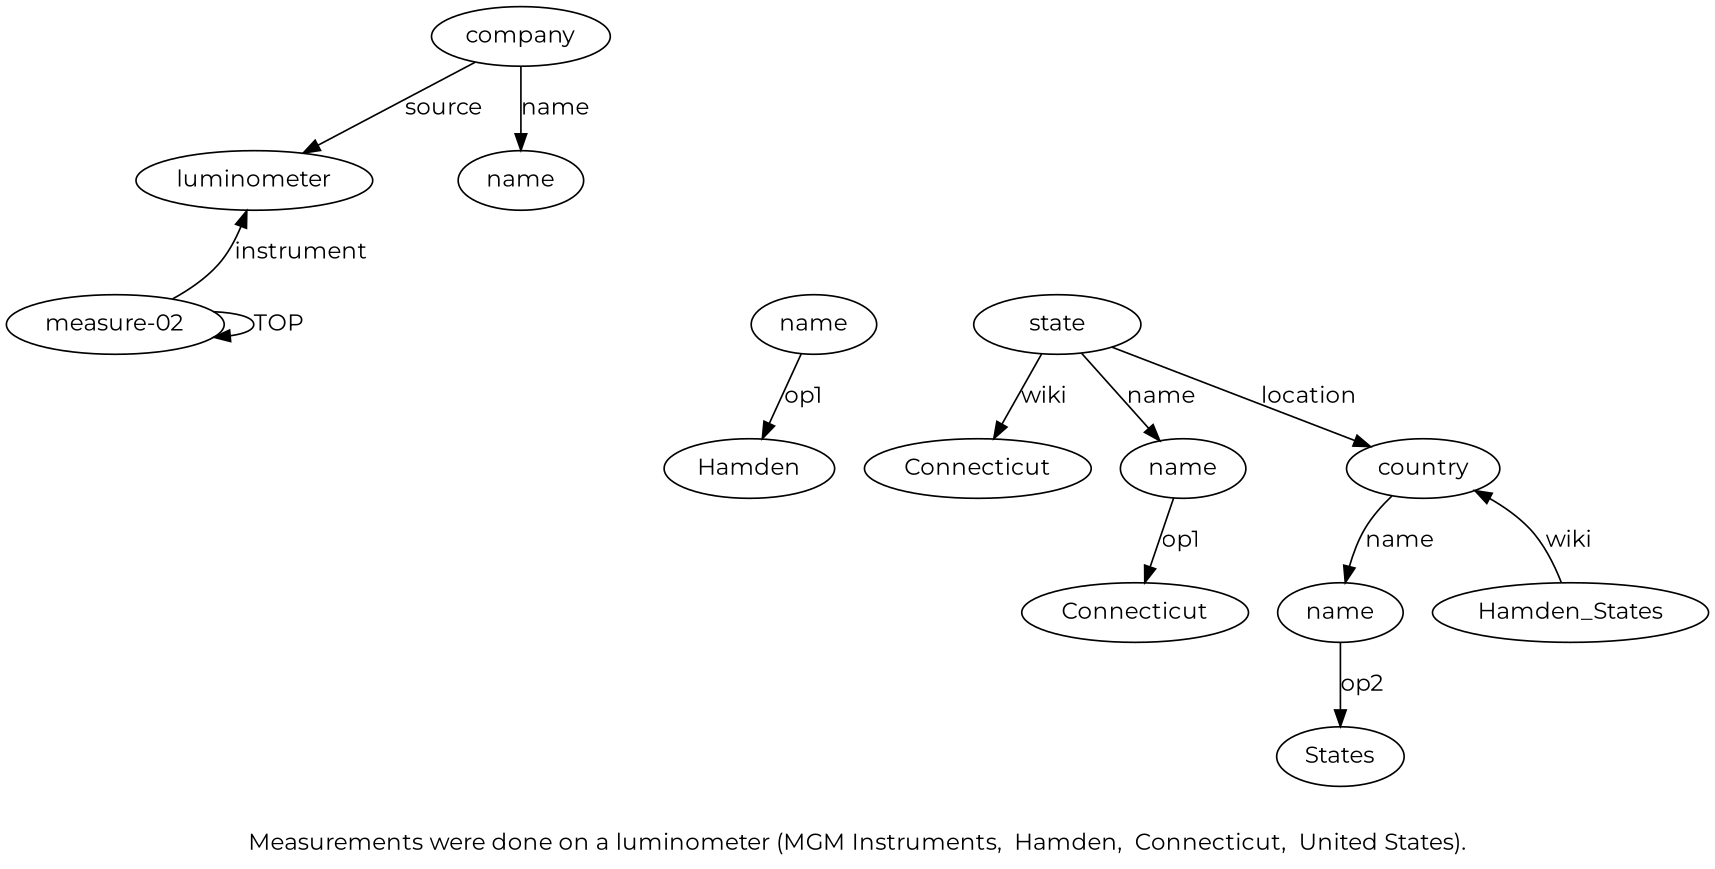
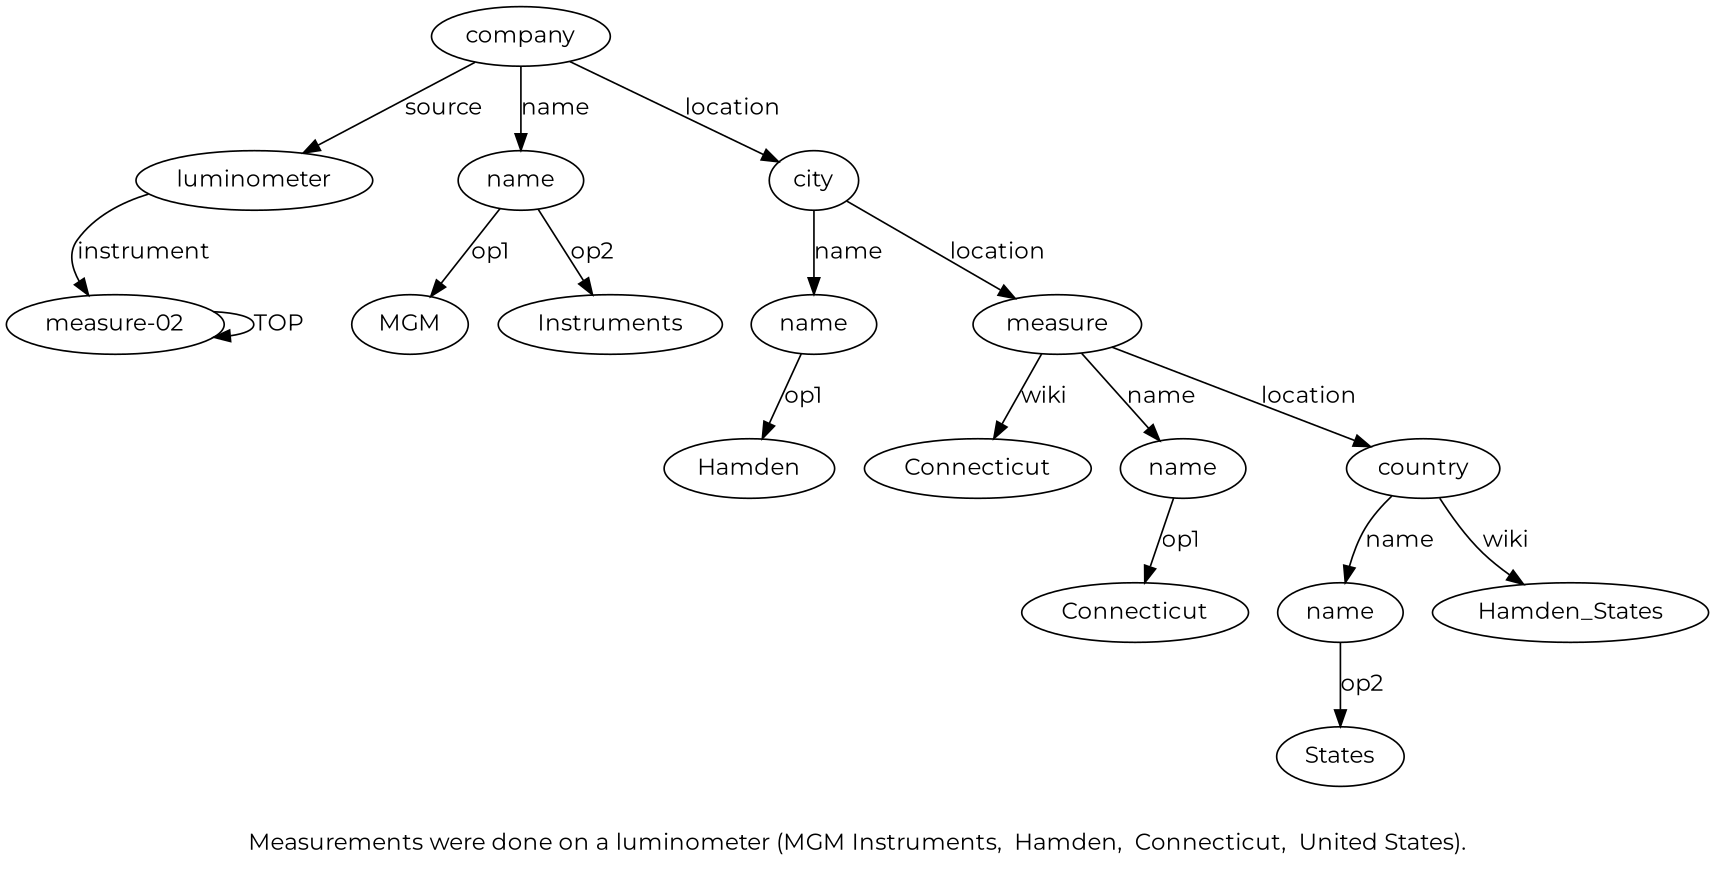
none -> (814, 180)
(214, 269) -> (91, 224)
none -> (410, 324)
none -> (610, 324)
(1057, 324) -> (1057, 324)
(1534, 533) -> (1471, 540)
